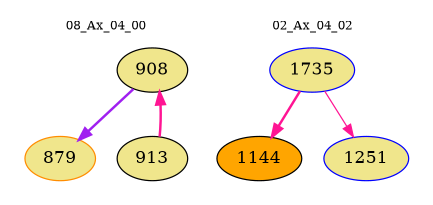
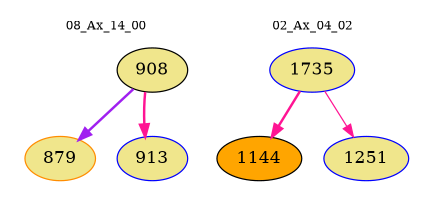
(106, 26) -> (106, 26)
(161, 121) -> (144, 108)
(152, 159) -> (152, 159)
